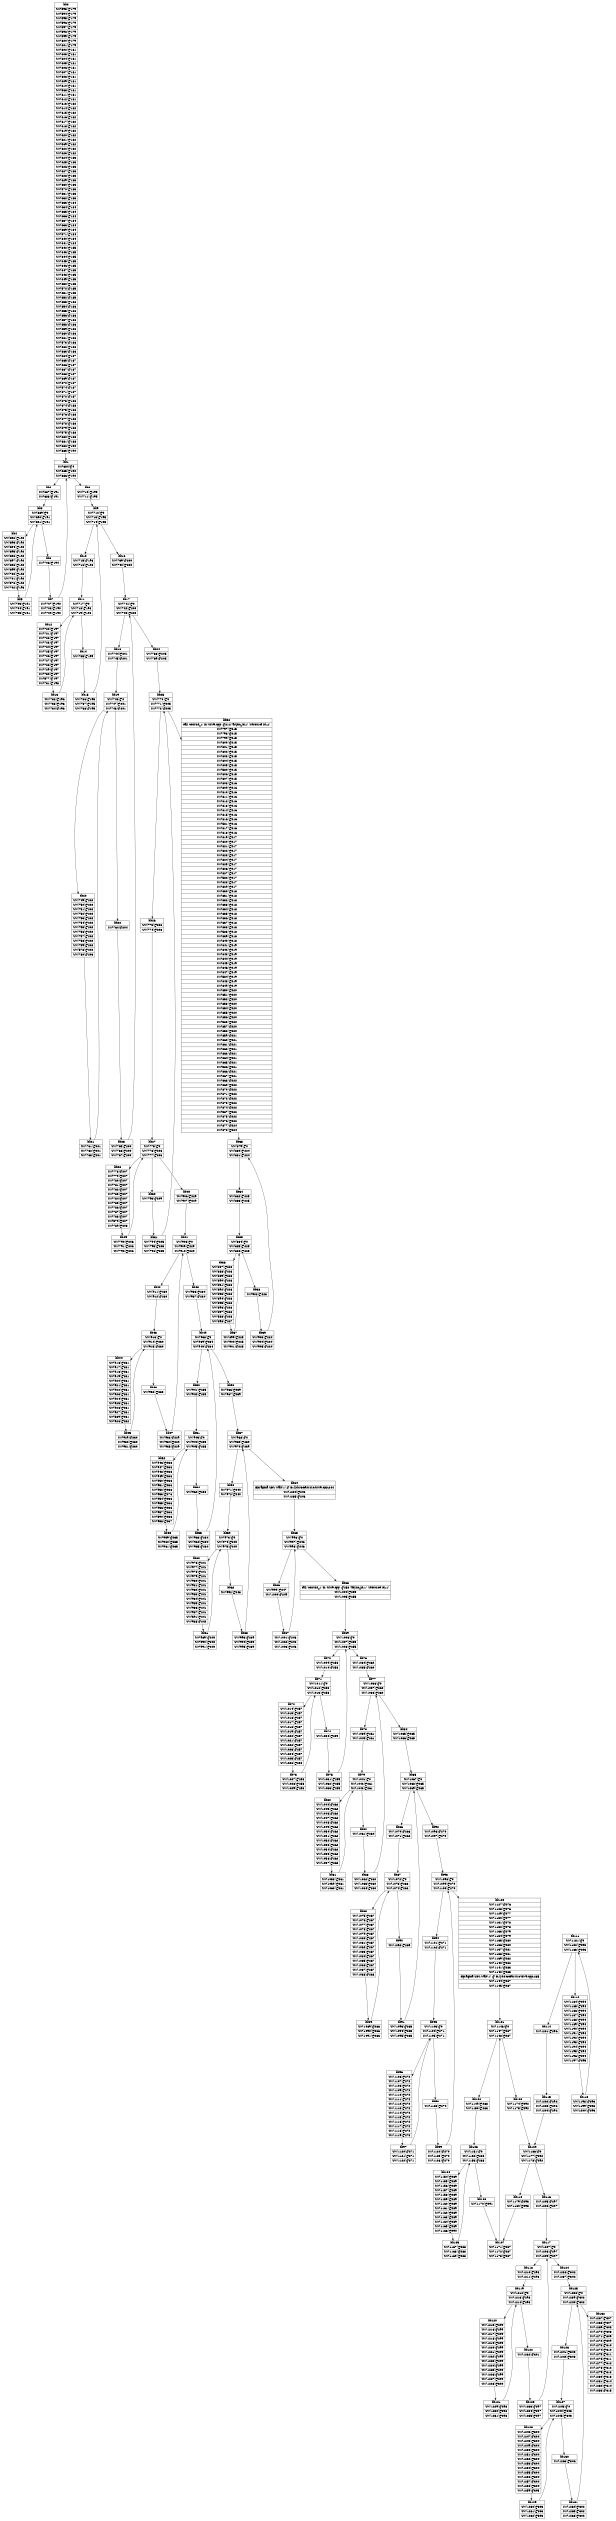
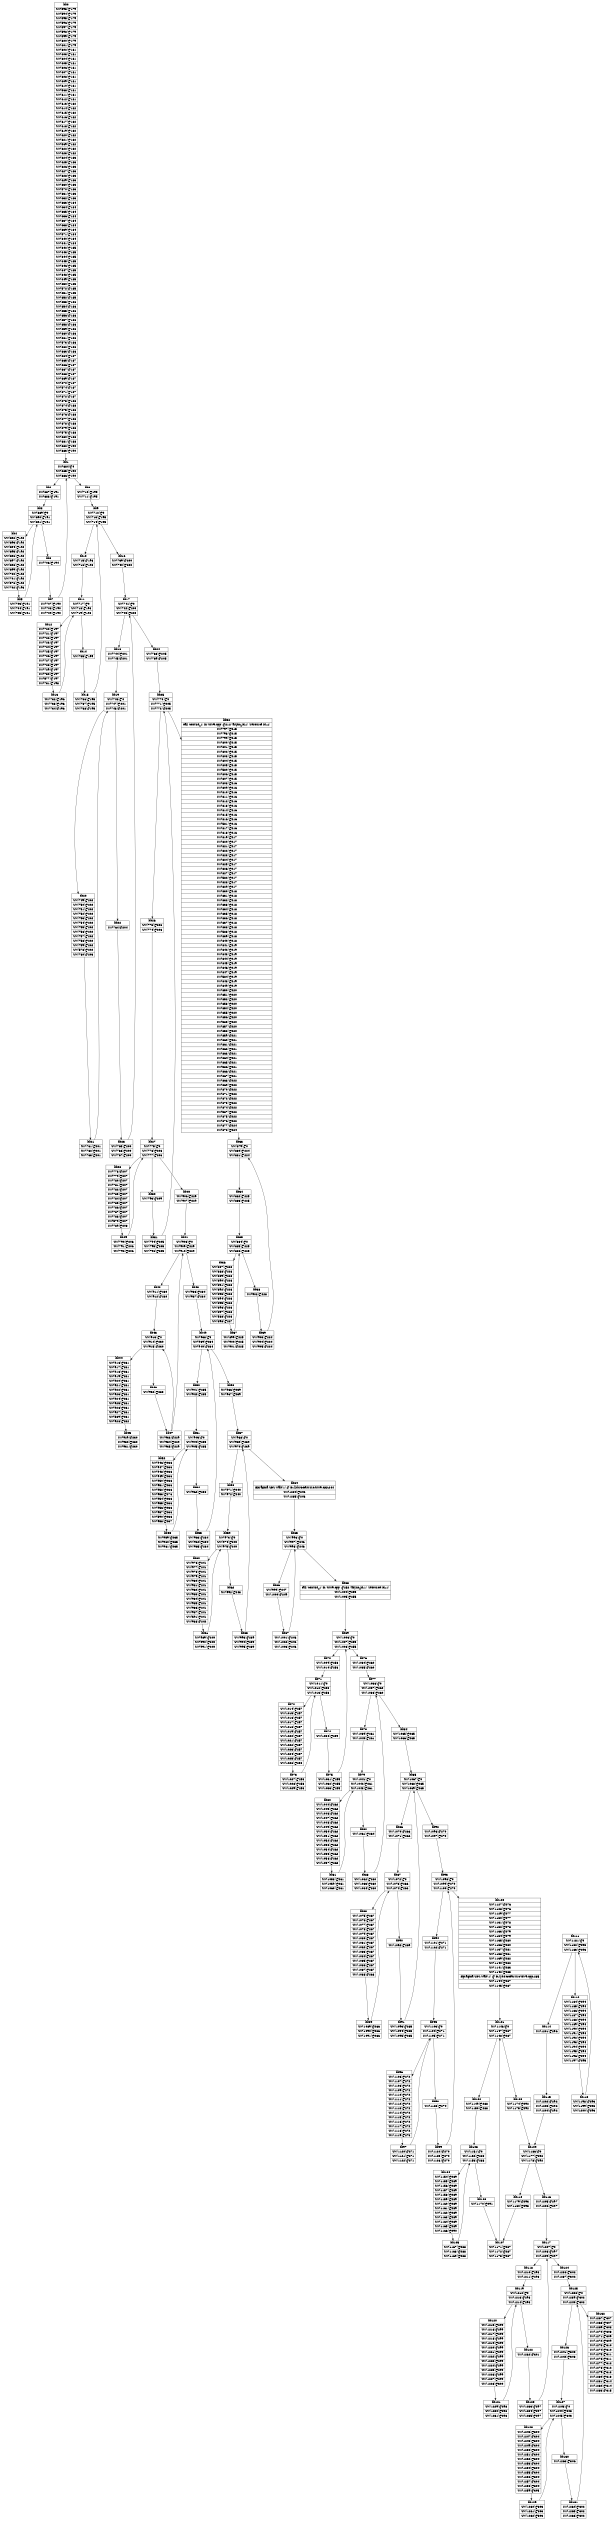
(134, 1390) -> (173, 1390)
